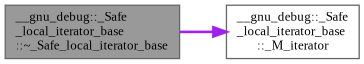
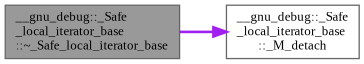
(293, 32) -> (293, 32)
